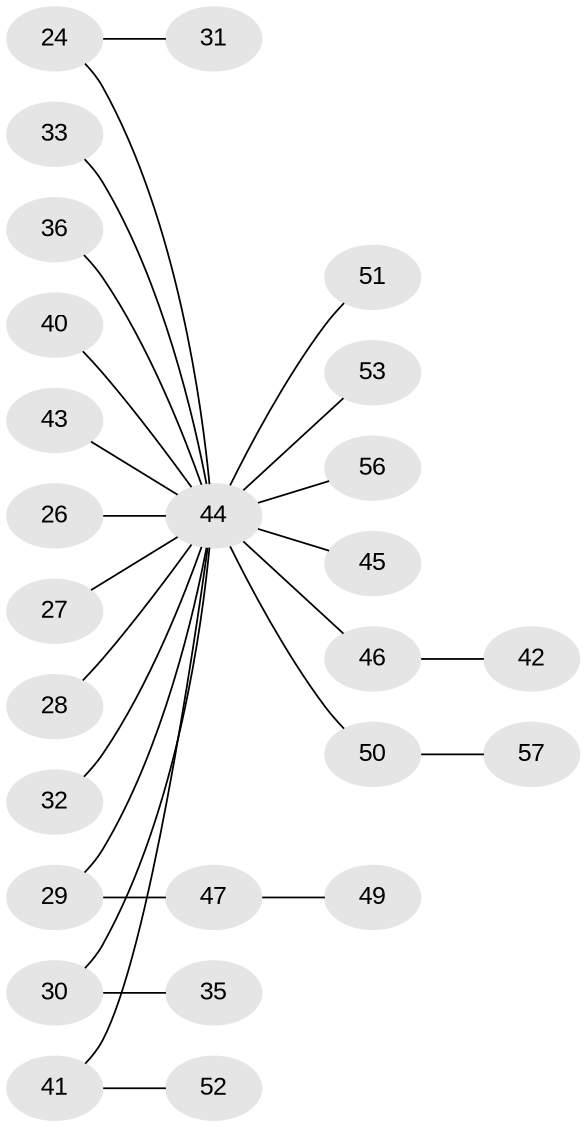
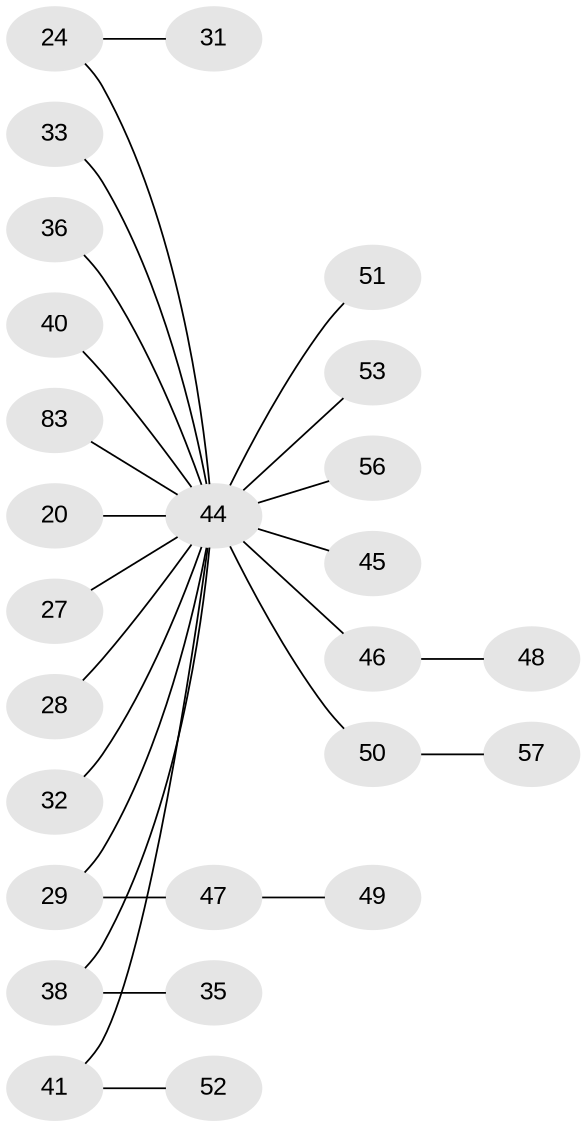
(55, 420) -> (55, 420)
(55, 516) -> (55, 516)
(532, 659) -> (532, 659)
(55, 993) -> (55, 993)
